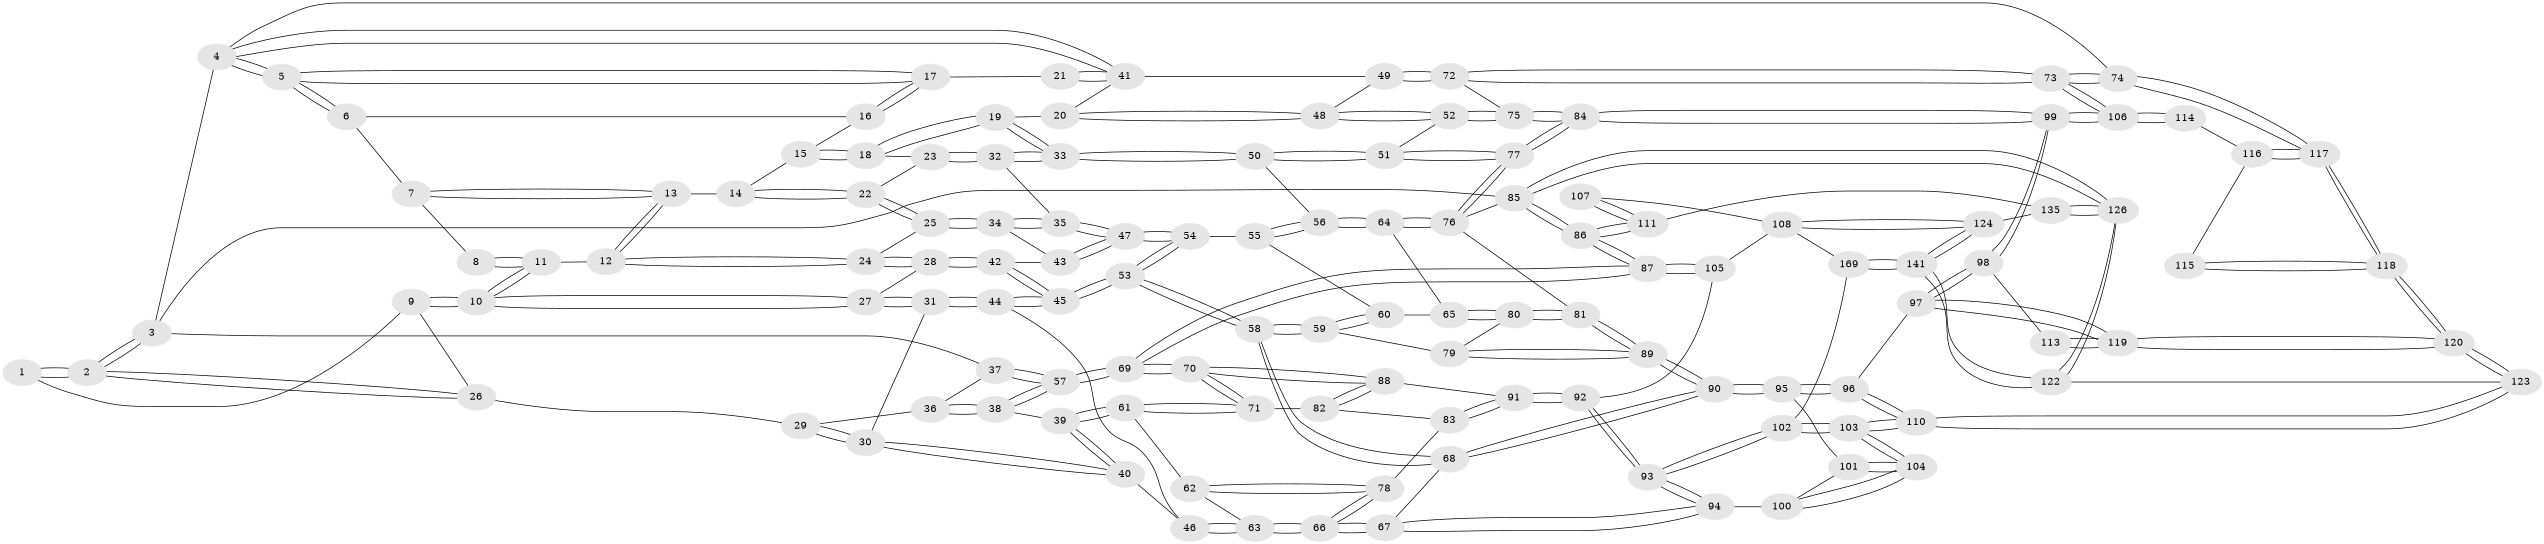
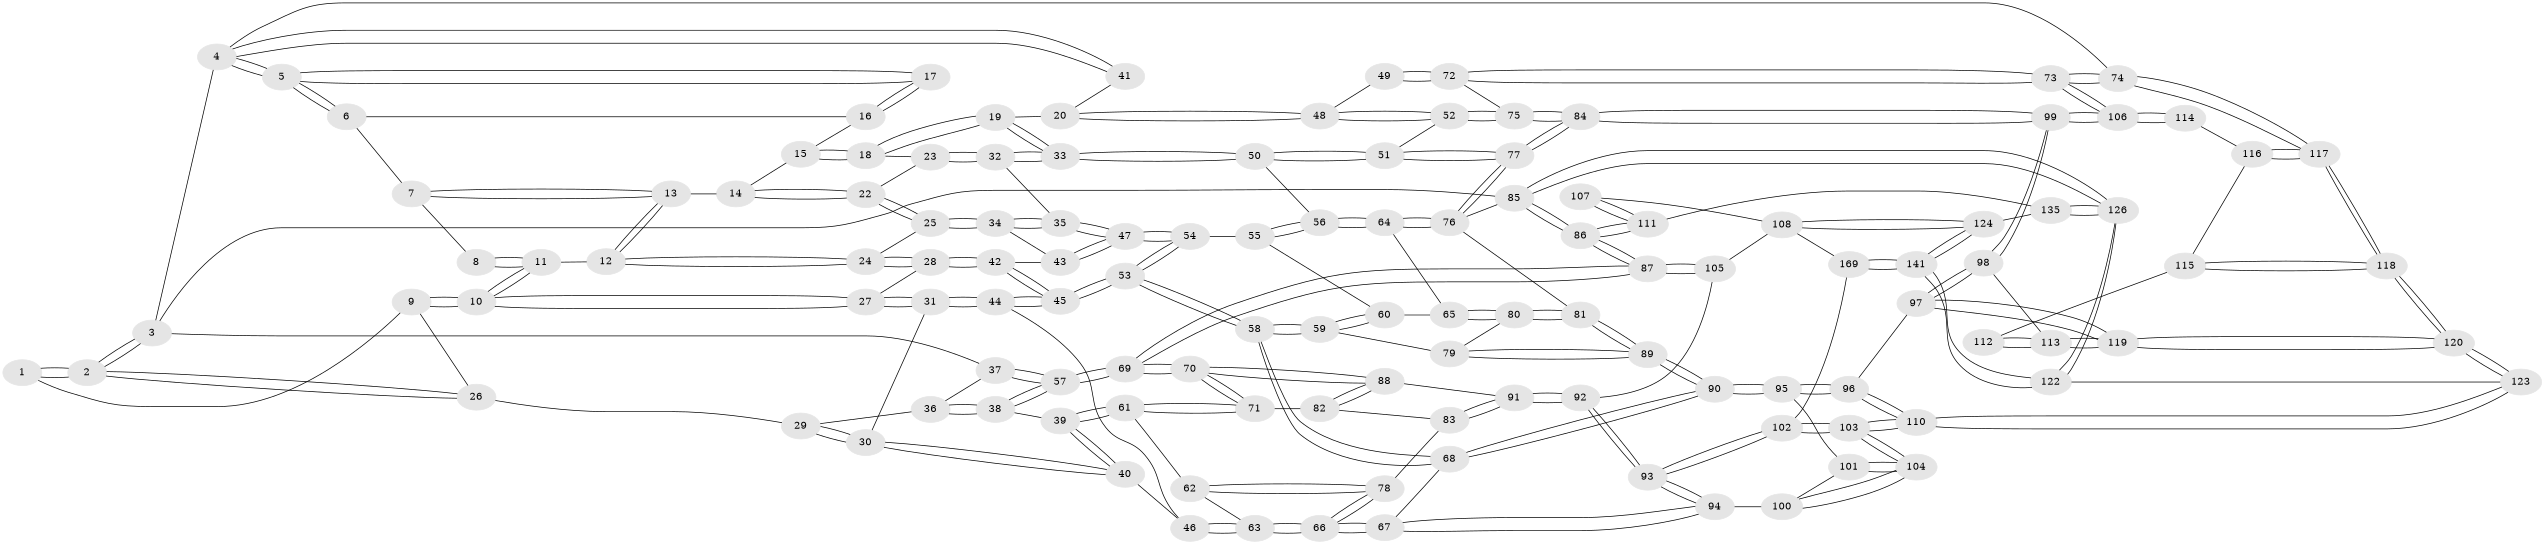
(1060, 76) -> none
(1255, 76) -> none
none -> (1984, 342)
